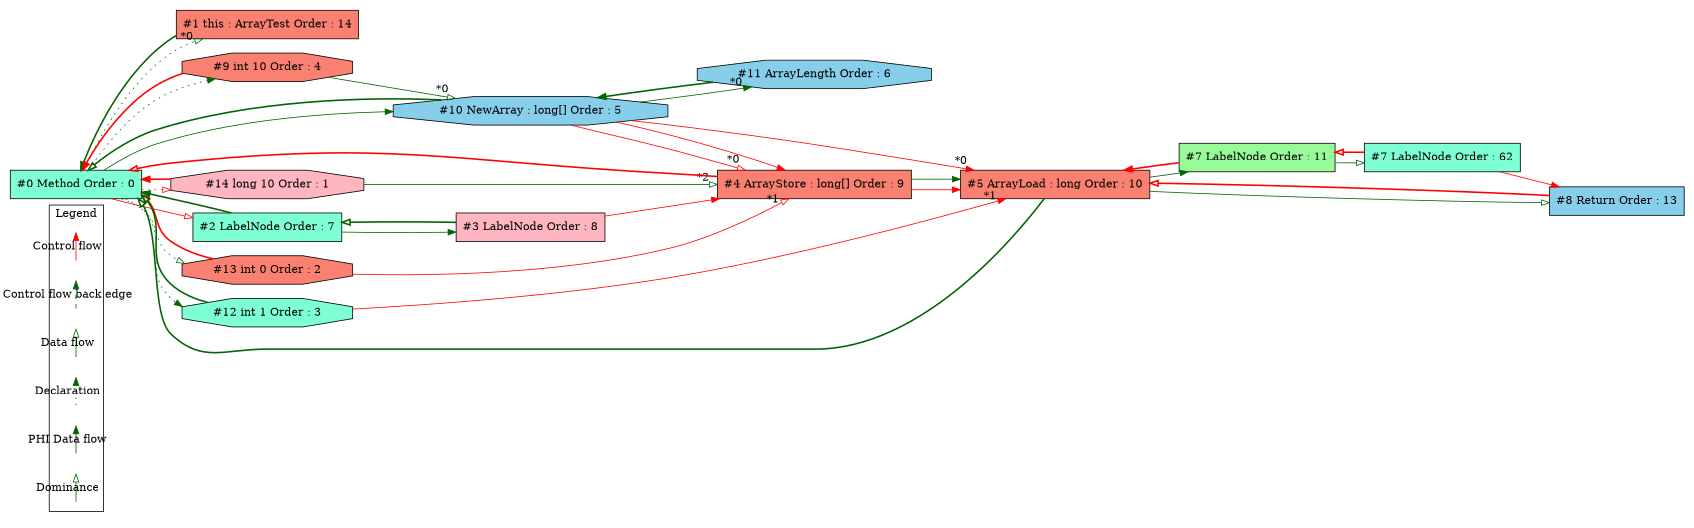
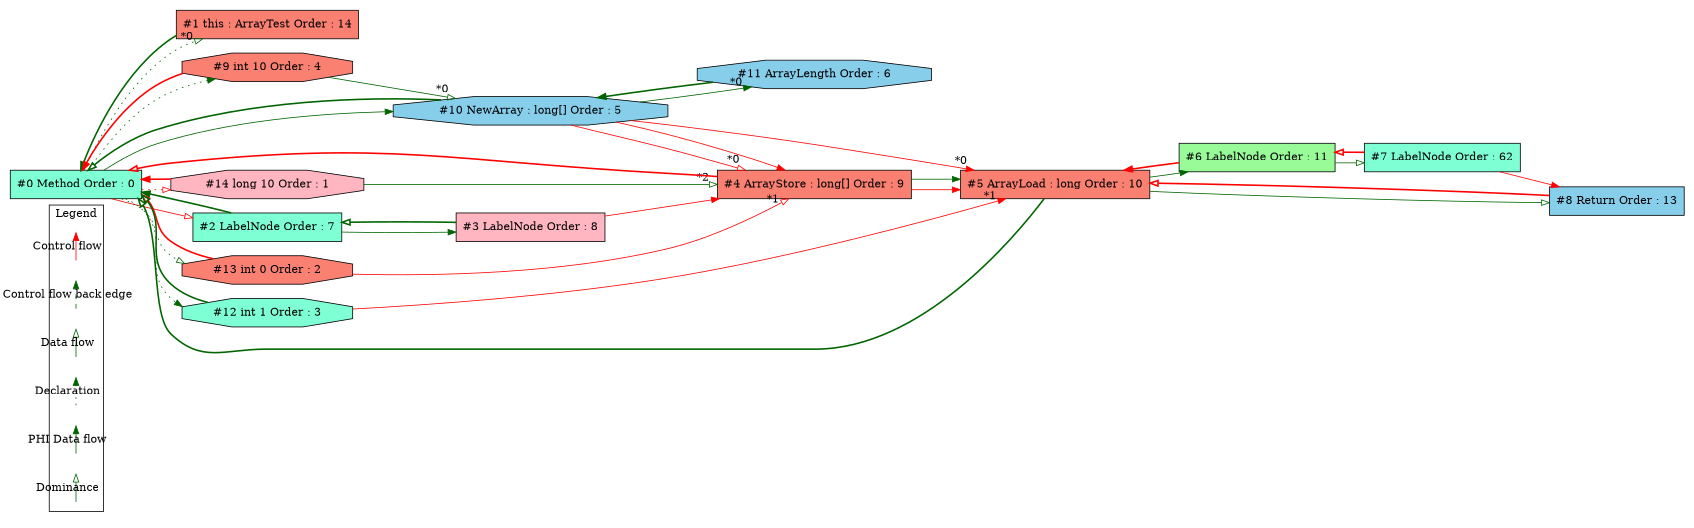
(1257, 158) -> (1257, 158)
